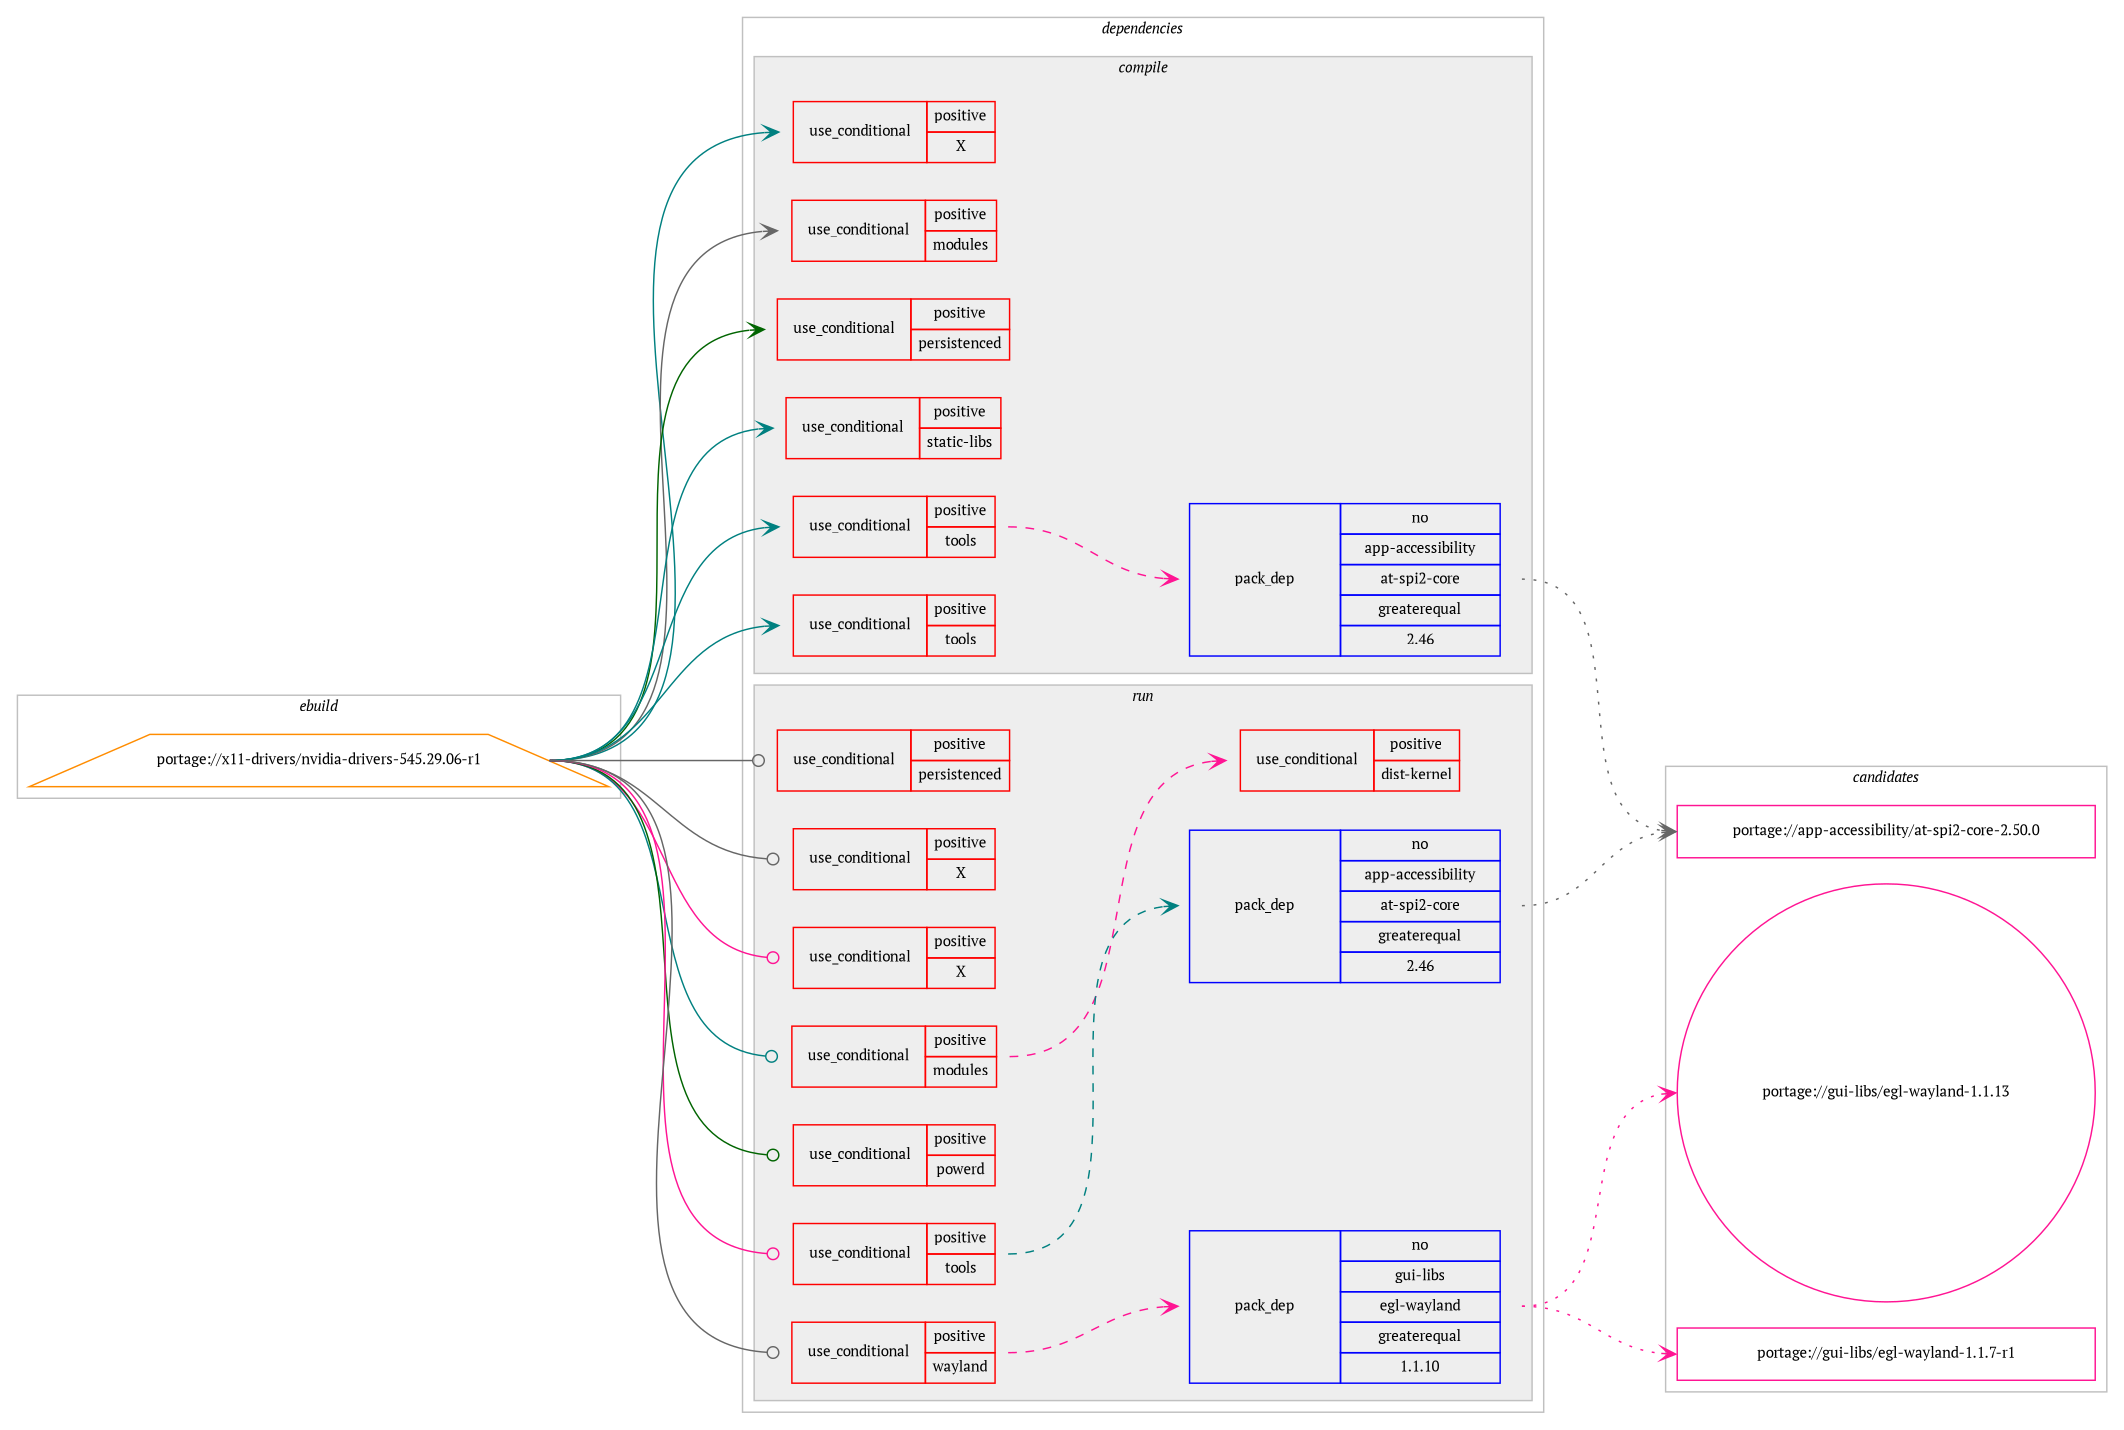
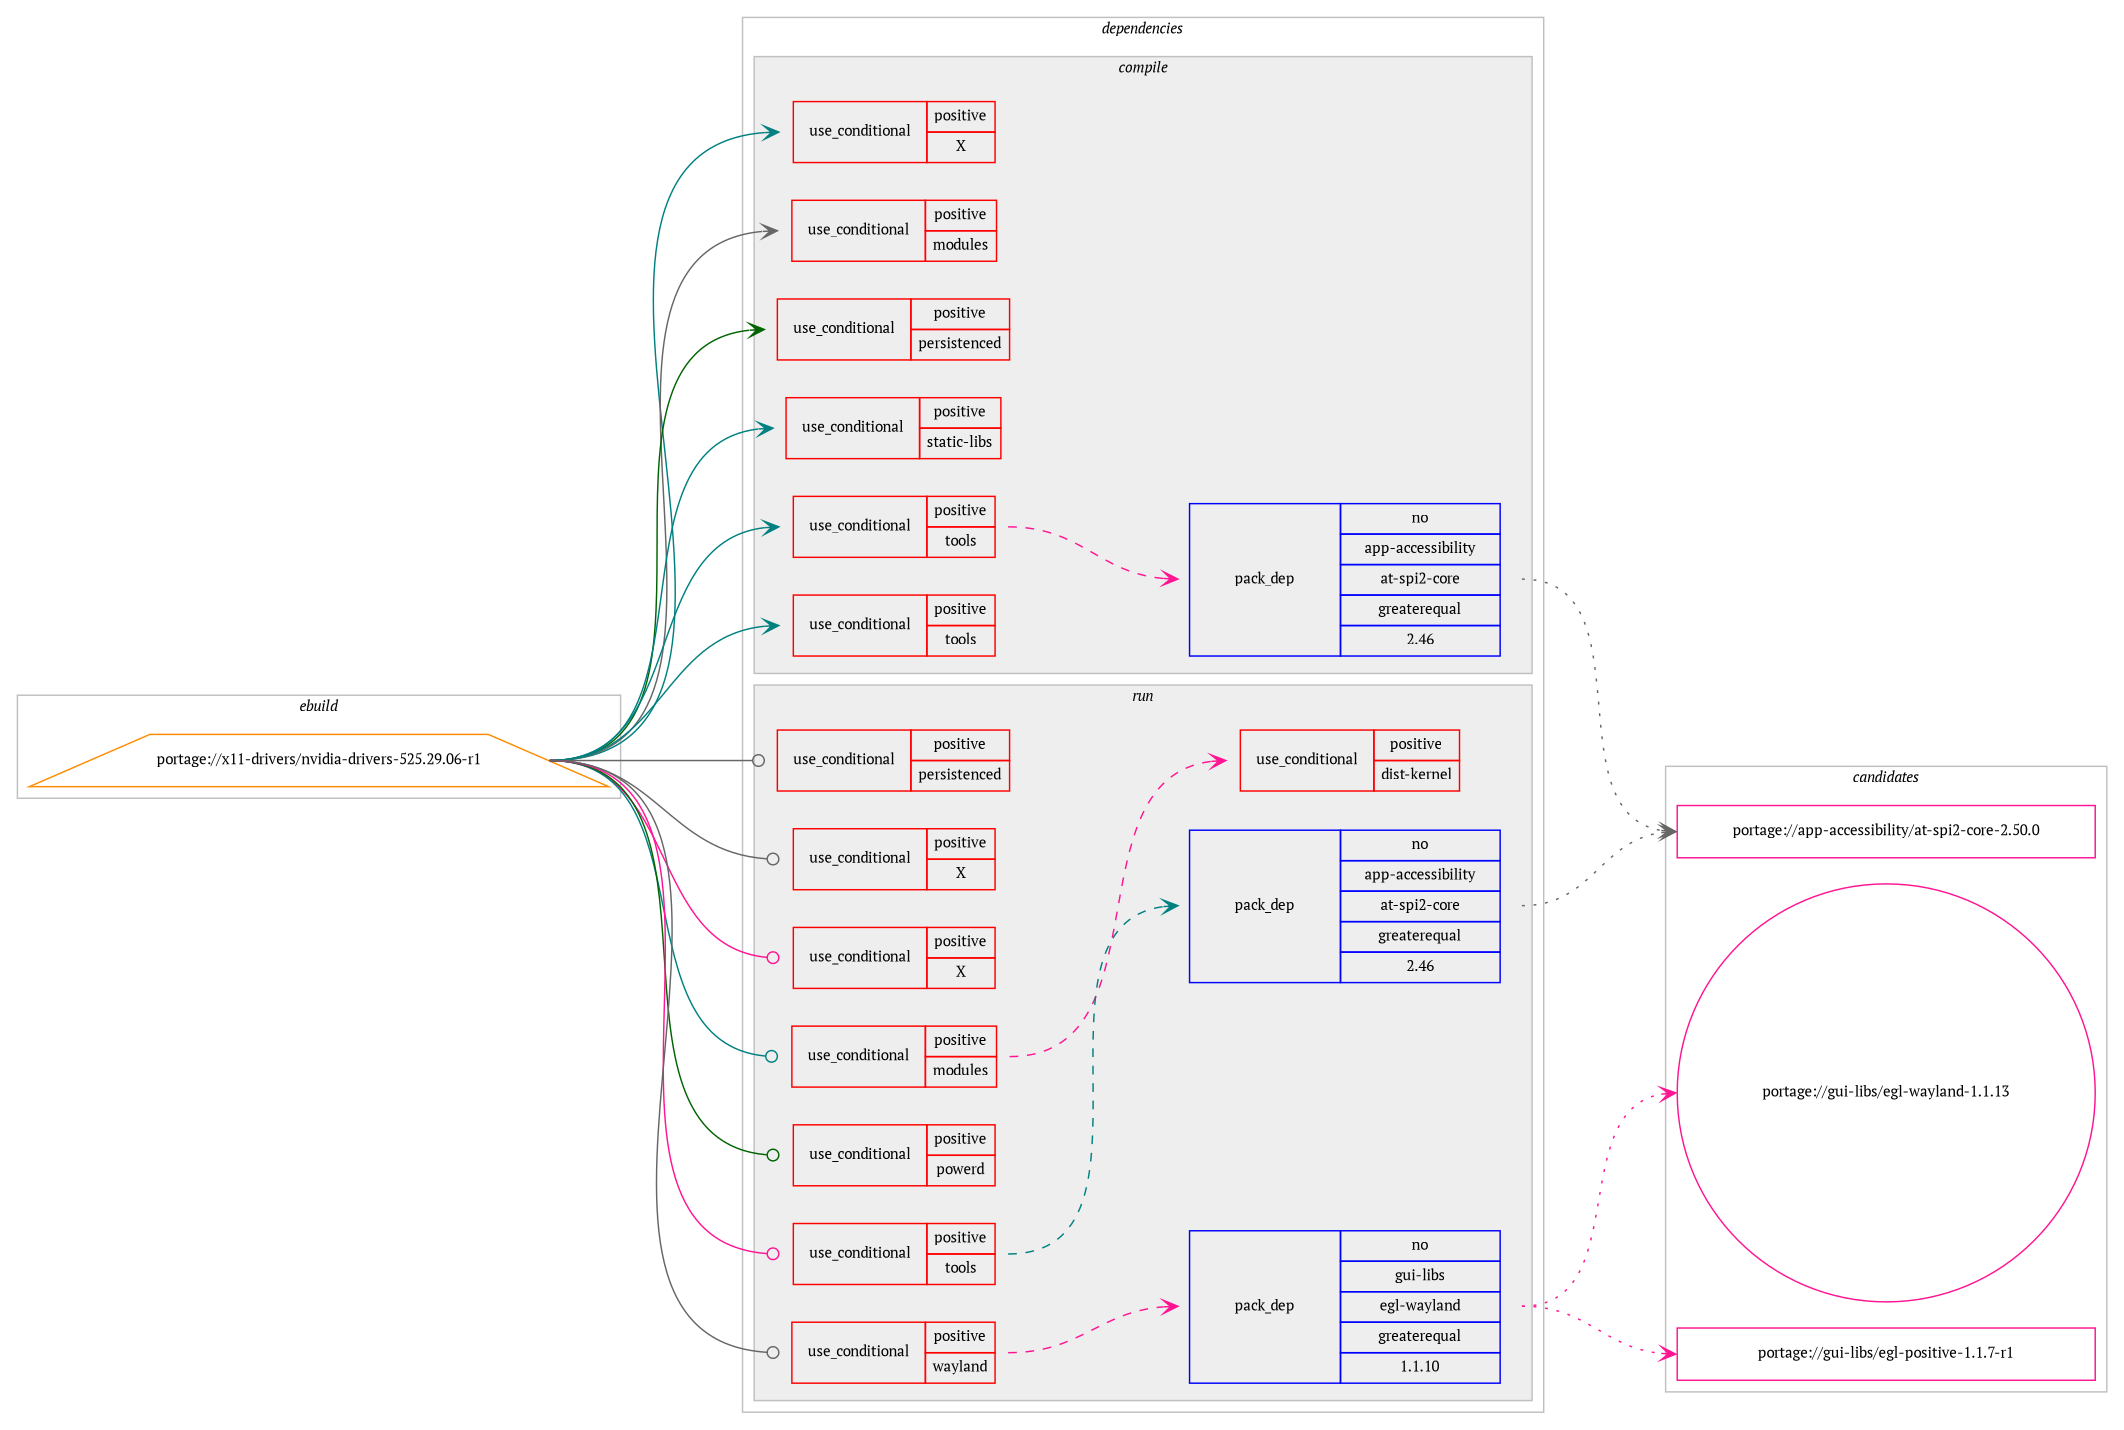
(319, 761) -> (319, 761)
(1886, 1354) -> (1886, 1354)
